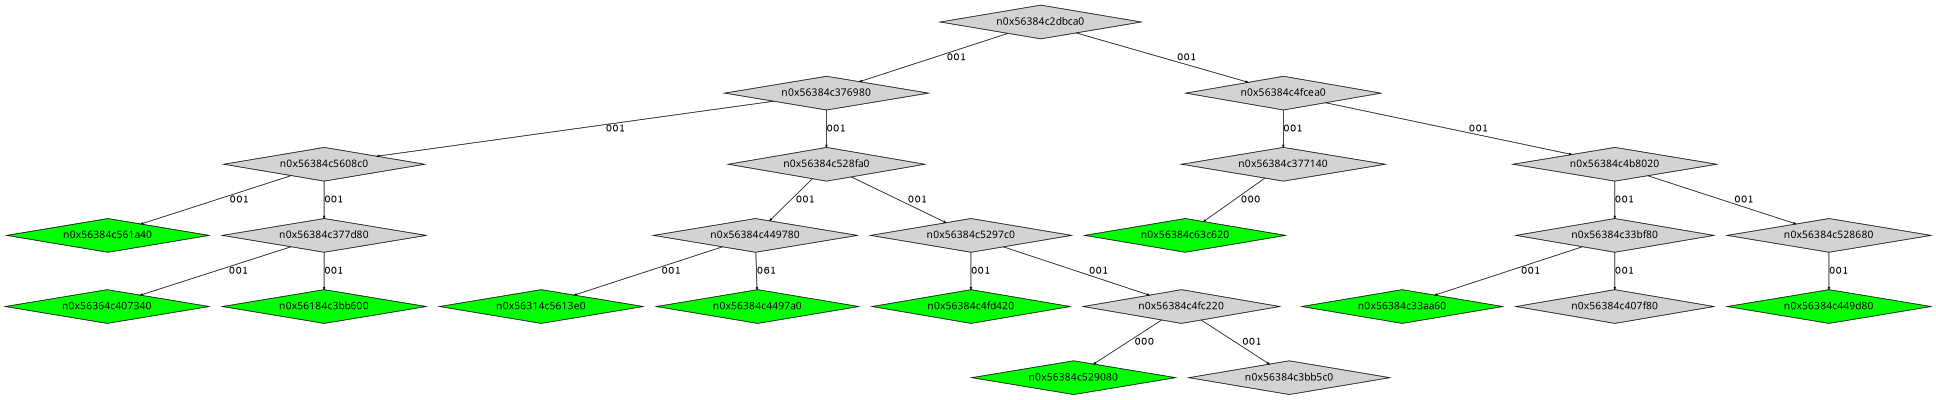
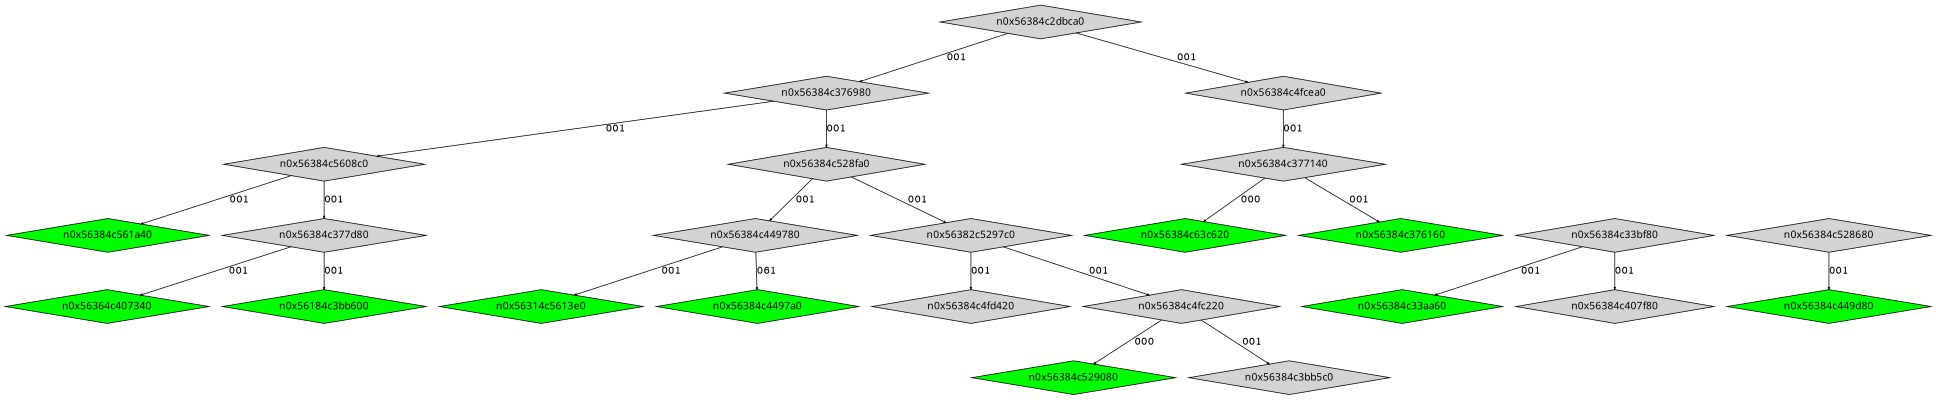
(1615, 164) -> none
(971, 235) -> (971, 235)
none -> (1401, 235)
(971, 307) -> (971, 307)
